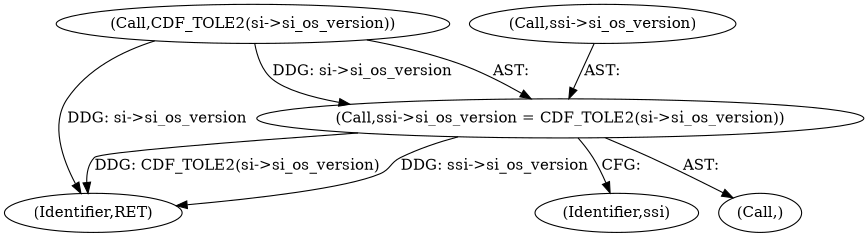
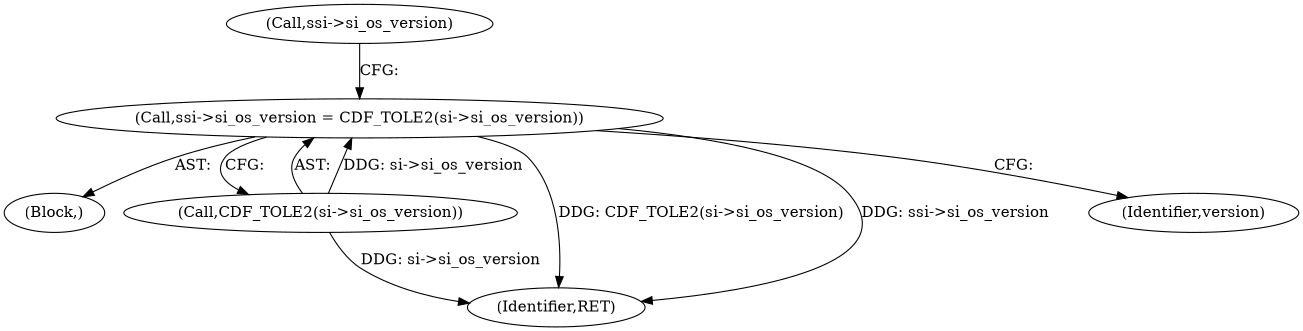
(605, 71) -> (382, 71)
none -> (227, 155)
(617, 213) -> (1194, 213)
(760, 213) -> (54, 213)
